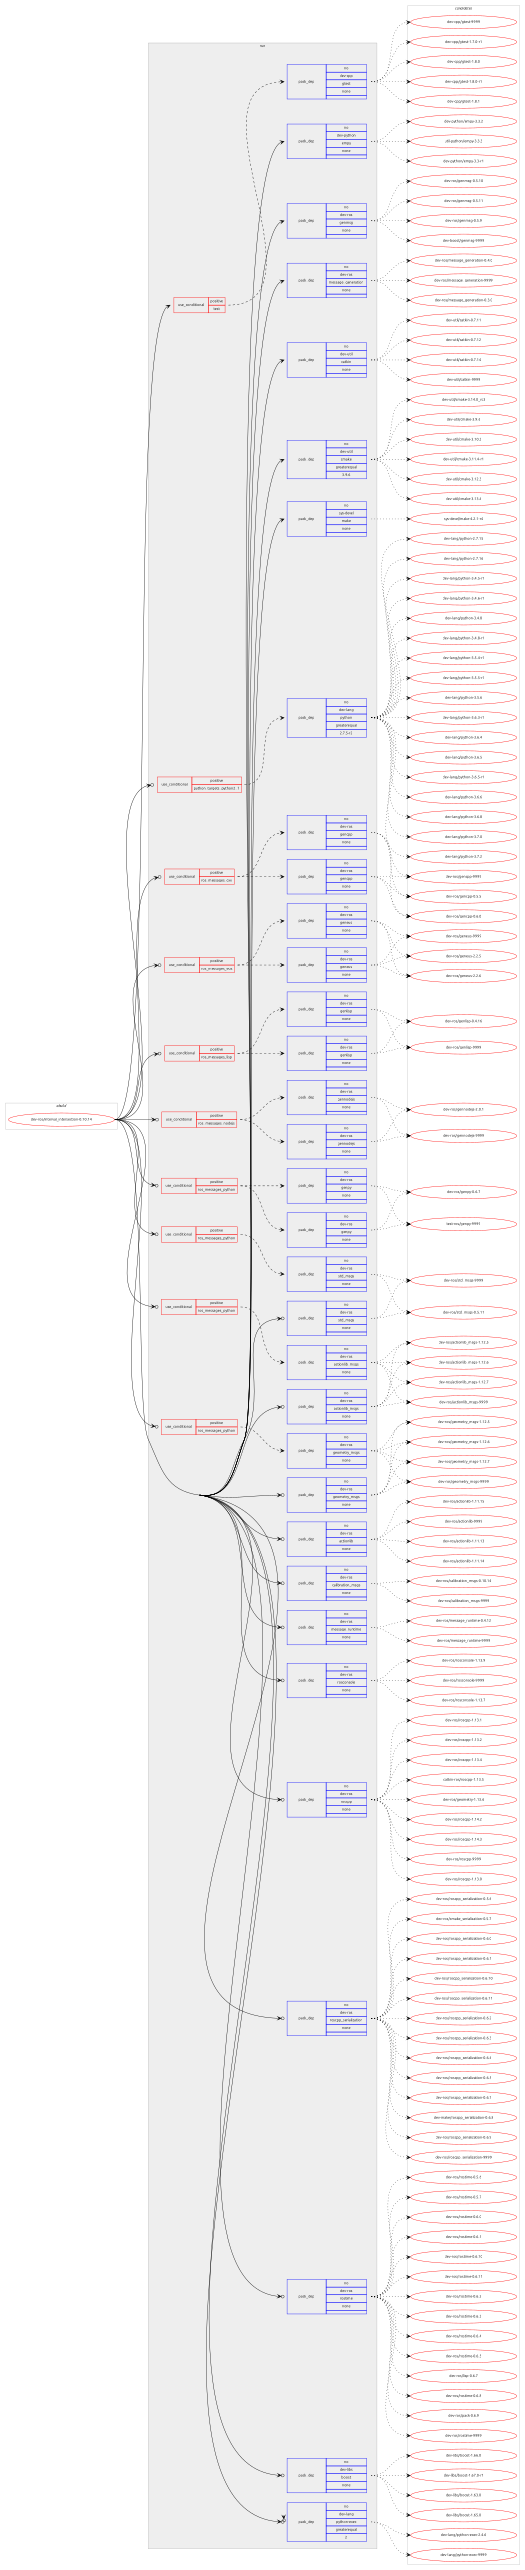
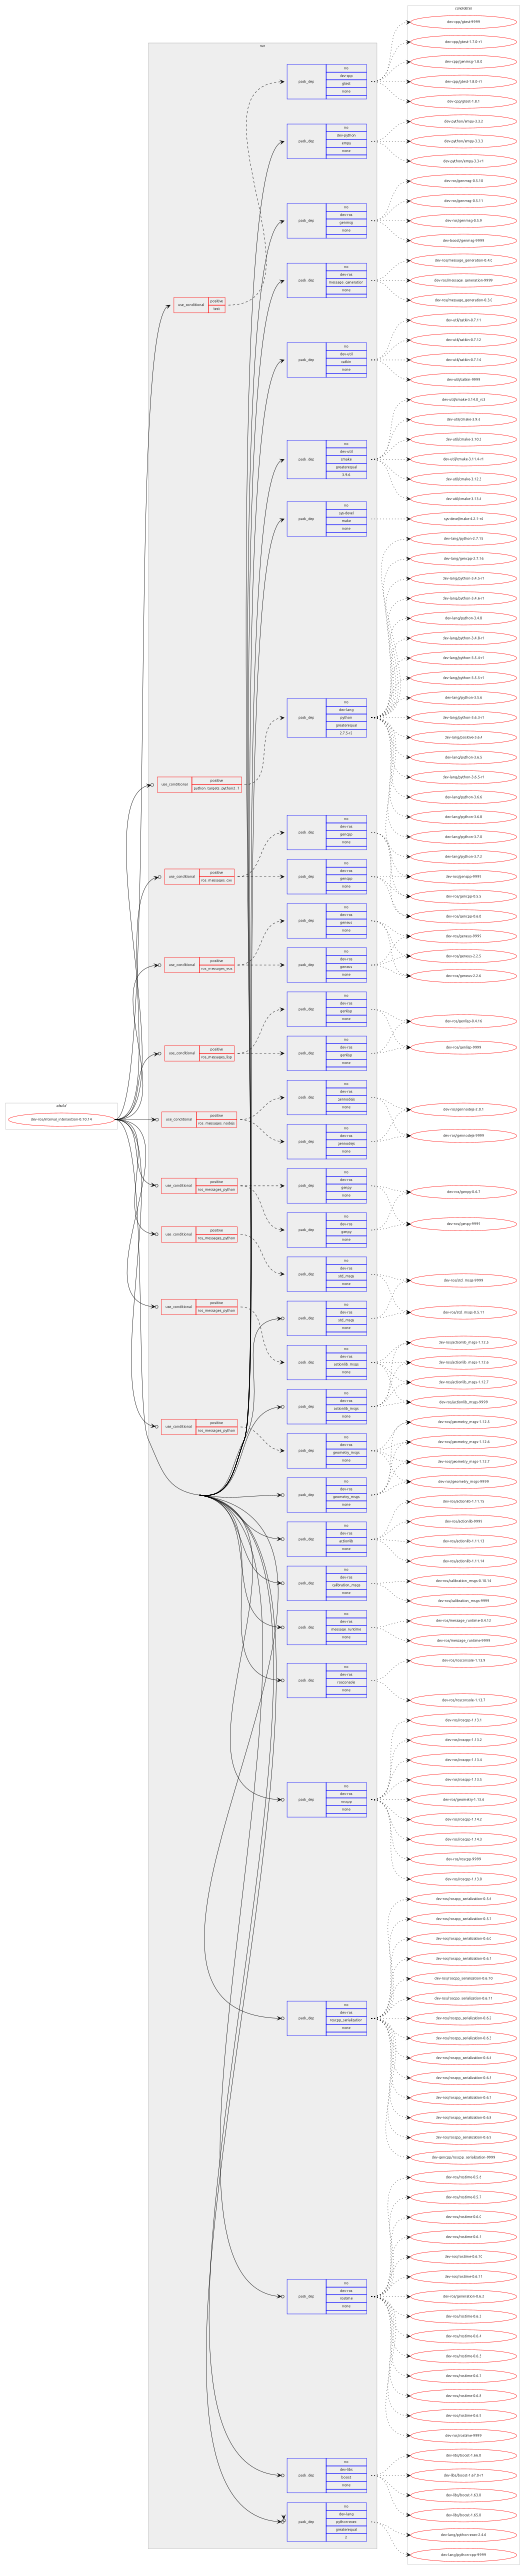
(464, 62) -> (464, 62)
(464, 141) -> (464, 141)
(464, 559) -> (464, 559)
(464, 738) -> (464, 738)
(464, 1224) -> (464, 1224)
(464, 1681) -> none
(464, 1780) -> (464, 1780)
(464, 1919) -> (464, 1919)
(464, 2118) -> (464, 2118)
(464, 2158) -> (464, 2158)
(464, 2297) -> (464, 2297)
(464, 2376) -> (464, 2376)
(464, 2416) -> (464, 2416)
(464, 2555) -> (464, 2555)
